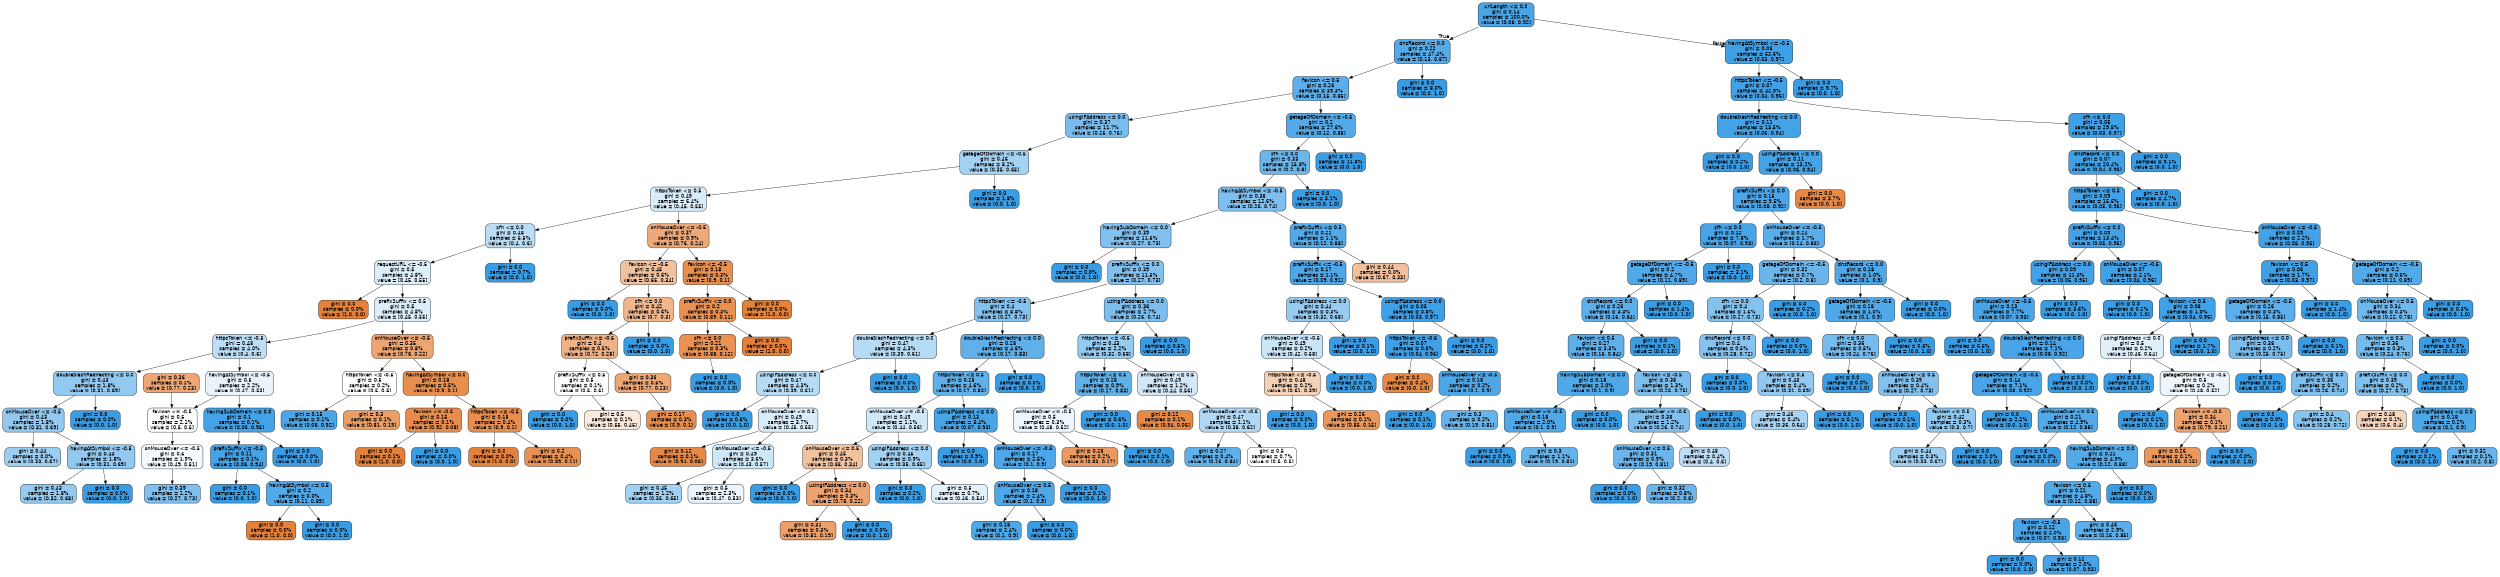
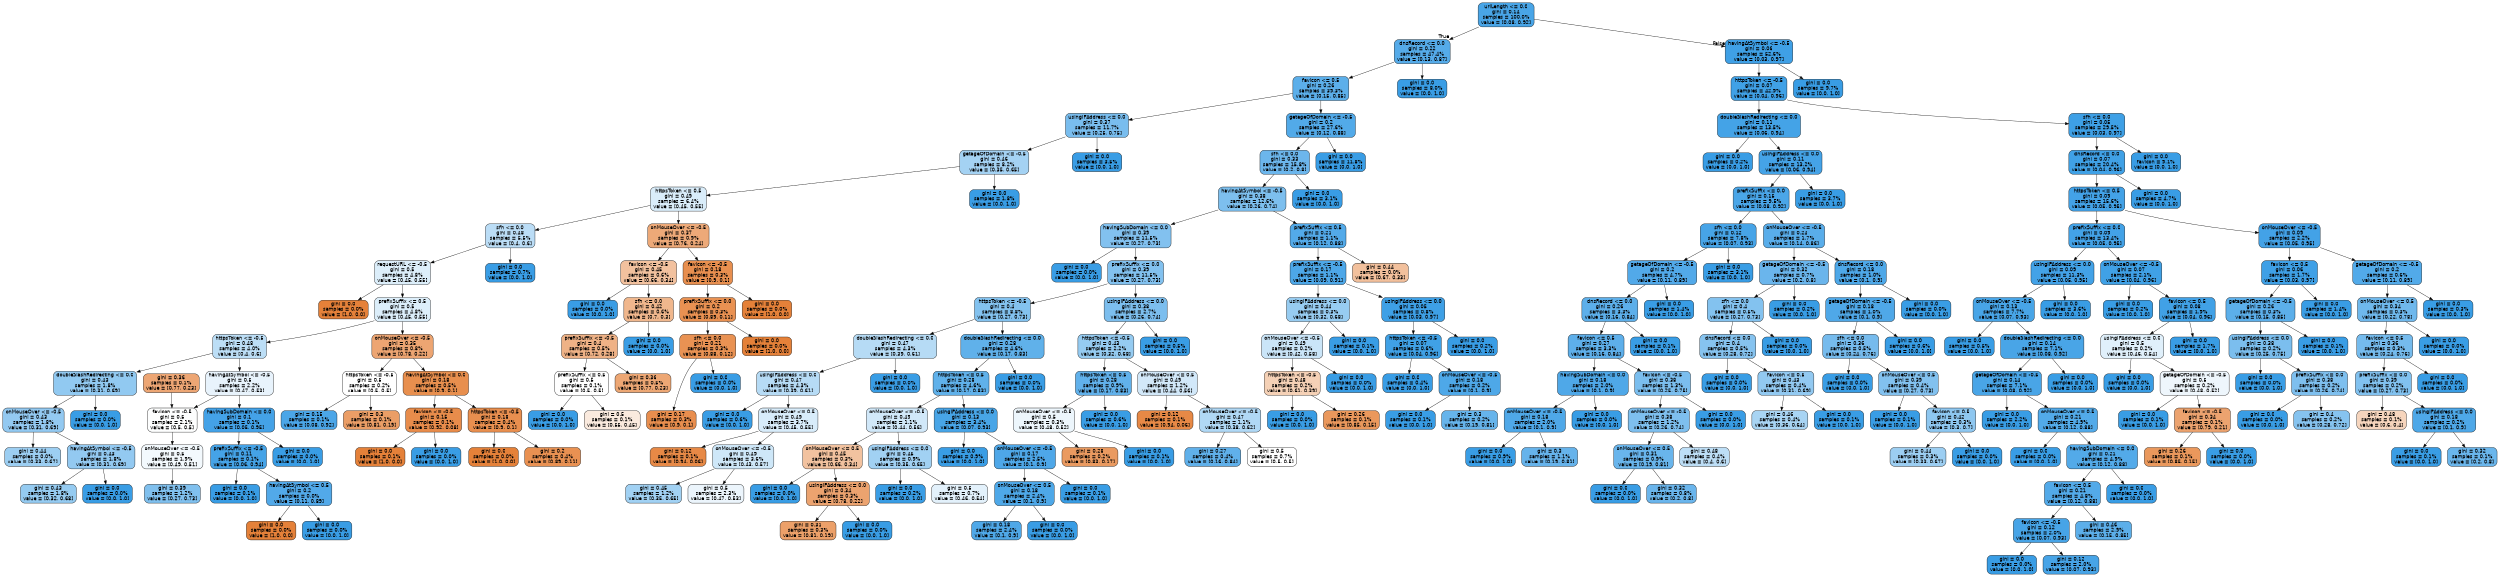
none -> (1097, 162)
(2156, 162) -> (2156, 162)
(1820, 199) -> (1820, 199)
(1735, 310) -> (1735, 310)
(1408, 383) -> (1408, 383)
(656, 400) -> (683, 381)
